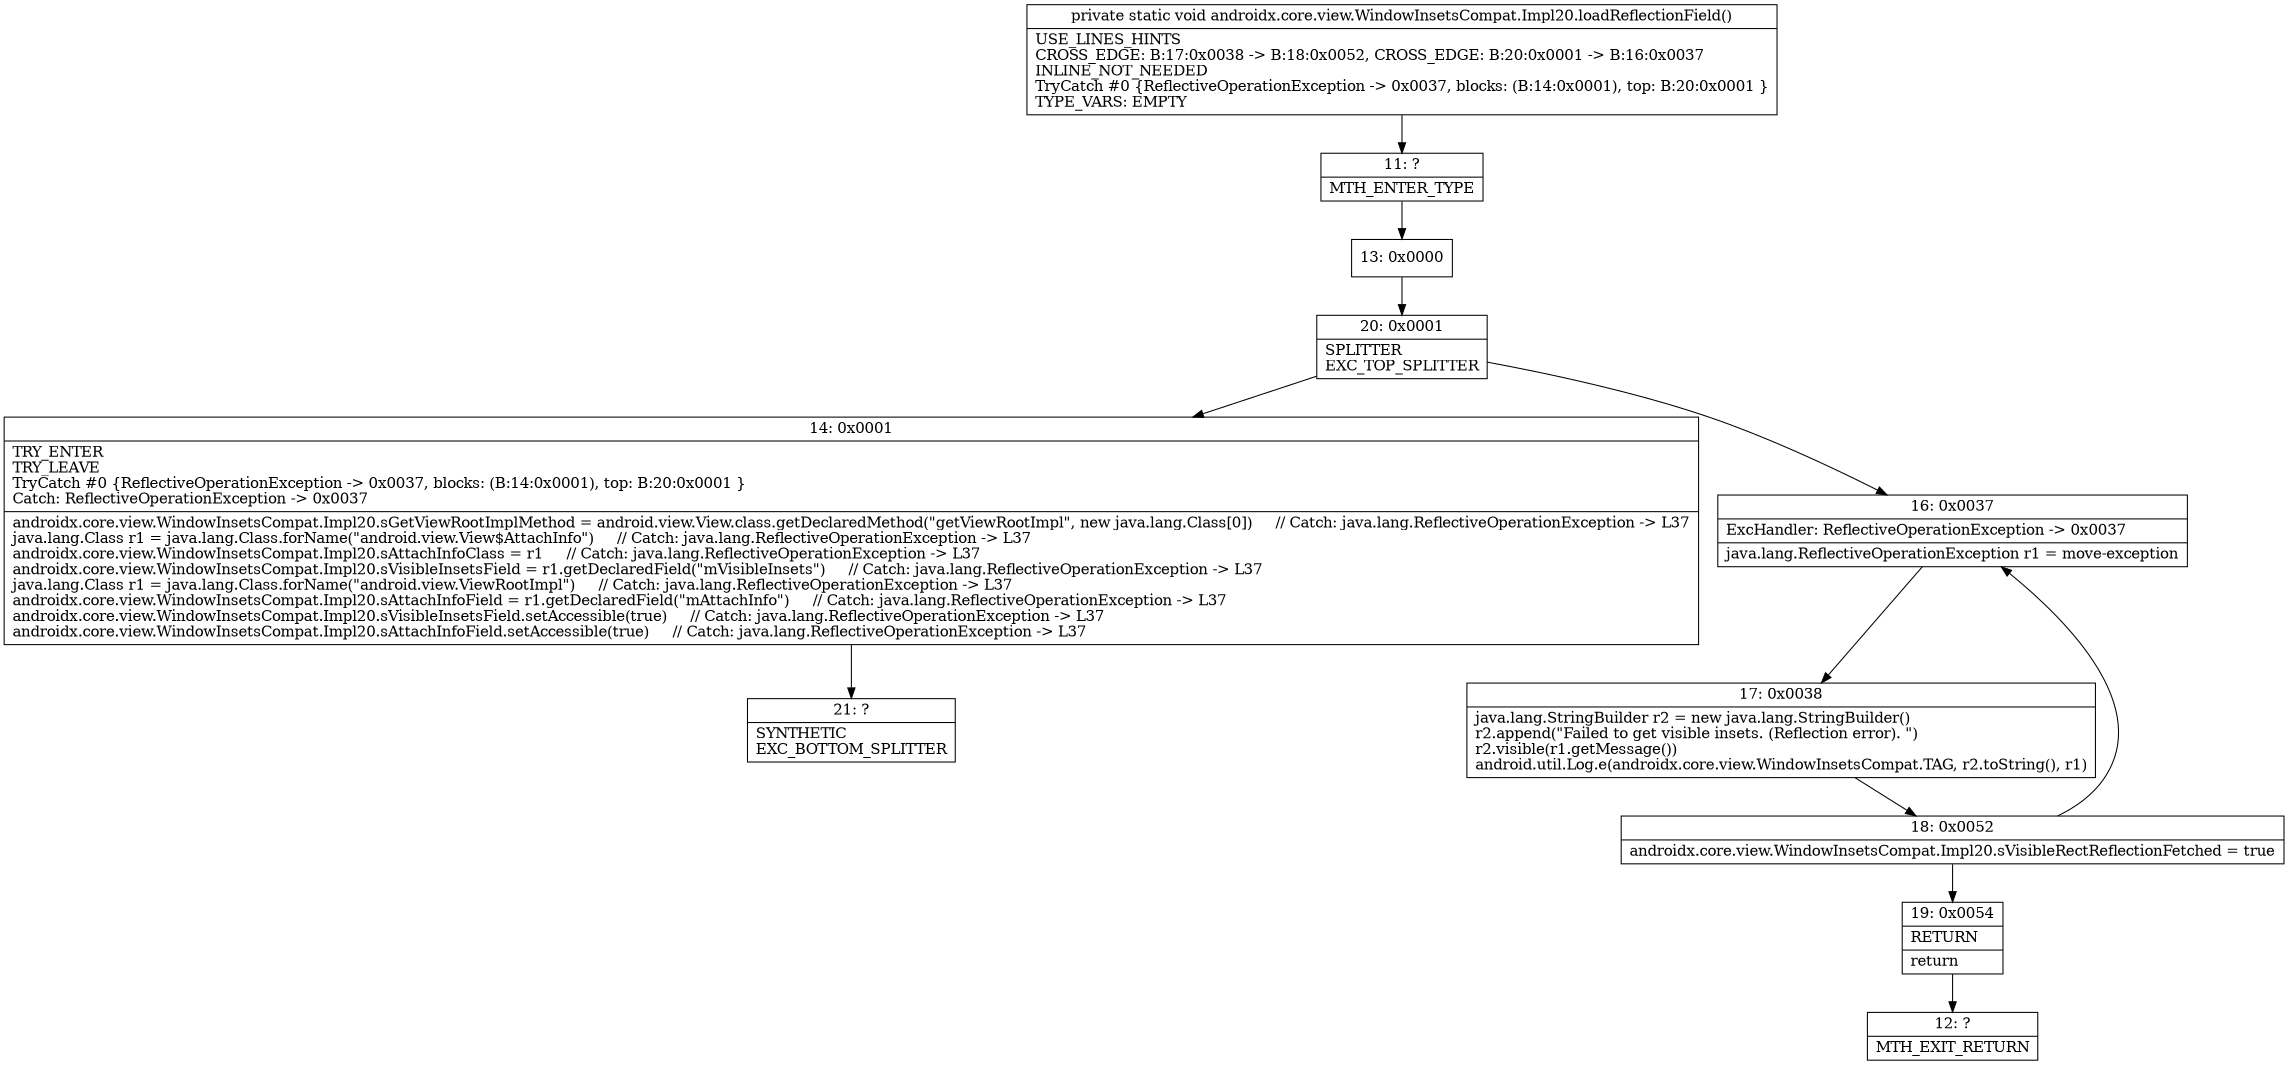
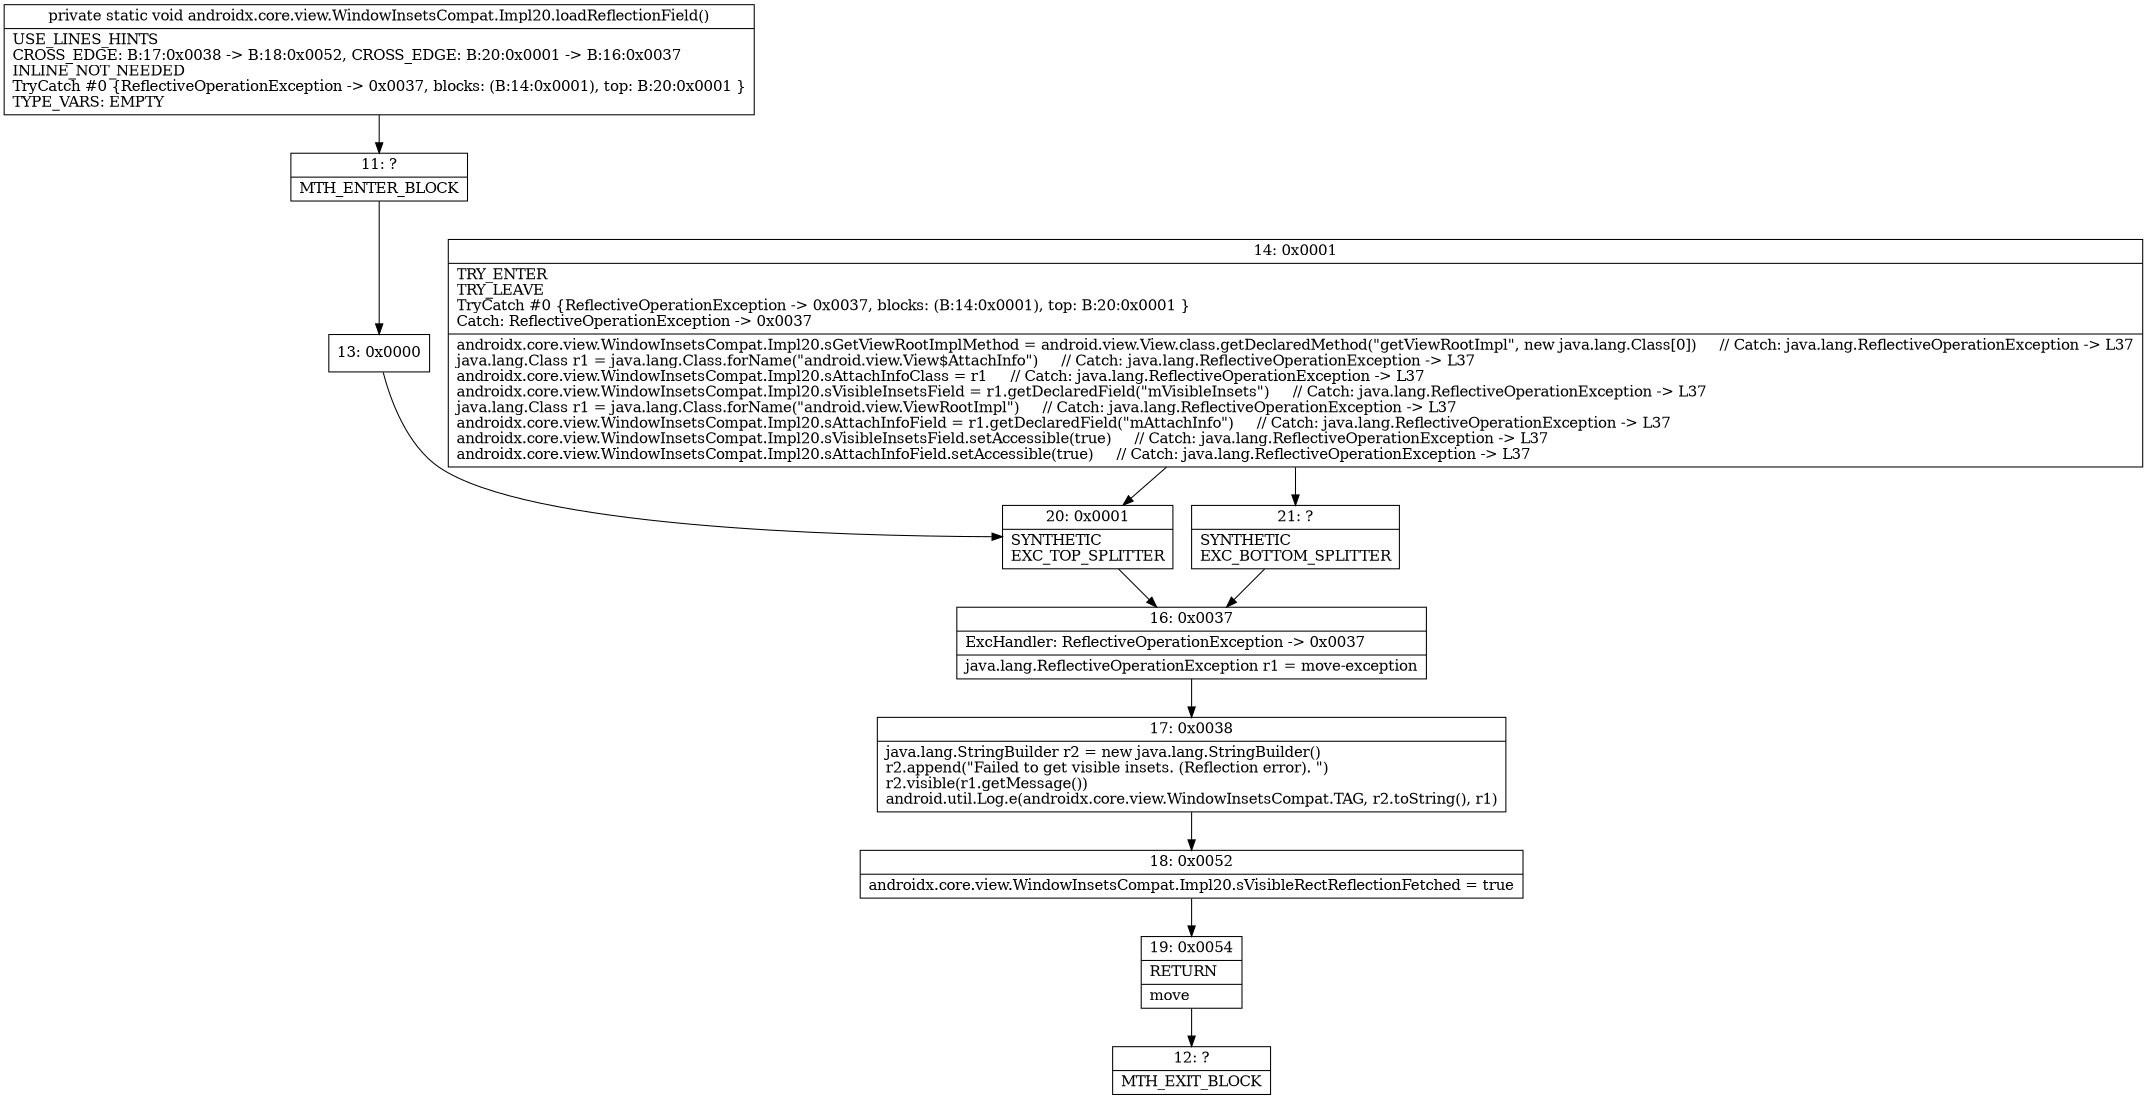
(1402, 189) -> (379, 189)
(1364, 351) -> (1057, 541)
(1260, 395) -> (1149, 483)
(2108, 689) -> (1249, 584)
(1934, 961) -> (1170, 996)
(1953, 1048) -> (1192, 1082)
